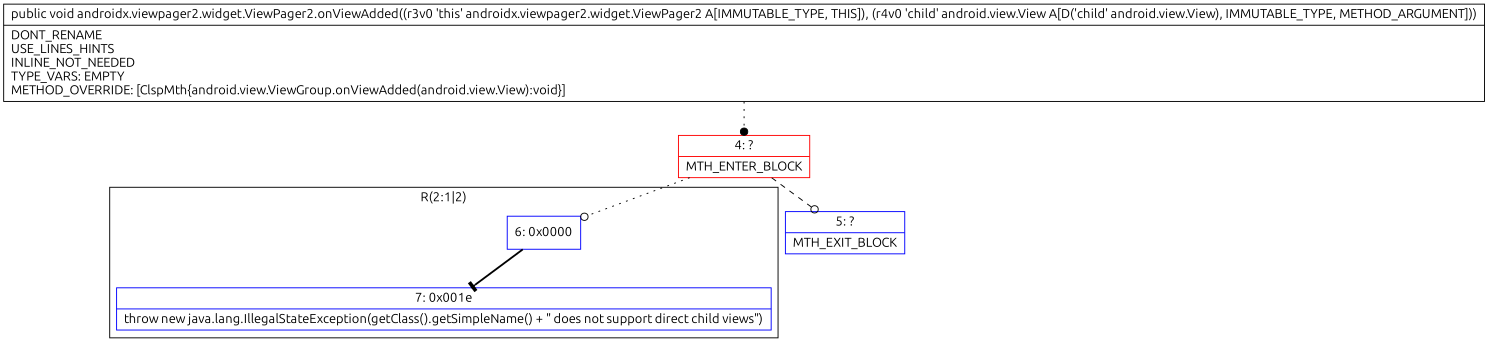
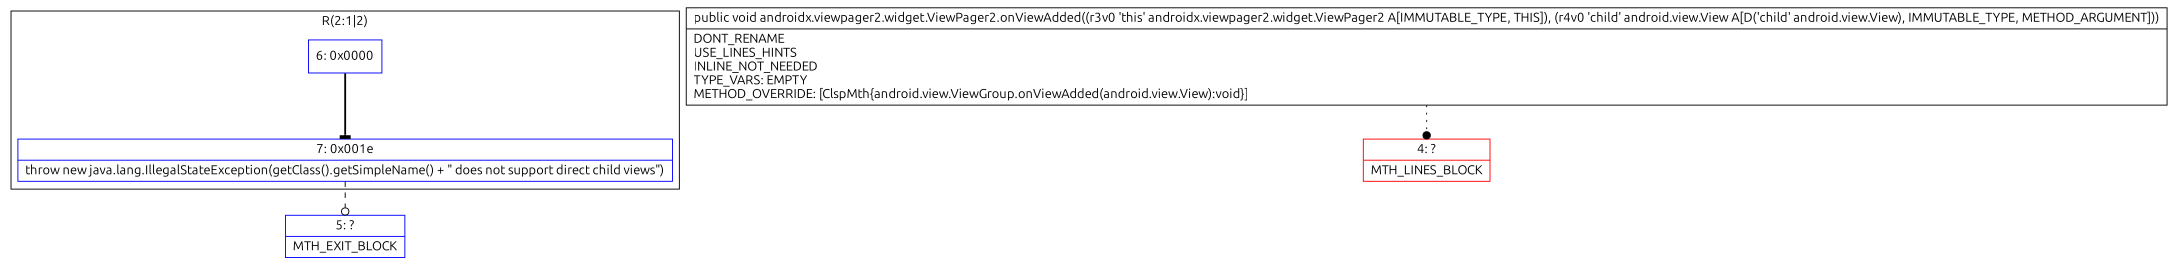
(744, 167) -> (1427, 170)
(792, 192) -> (345, 195)
(639, 197) -> none
